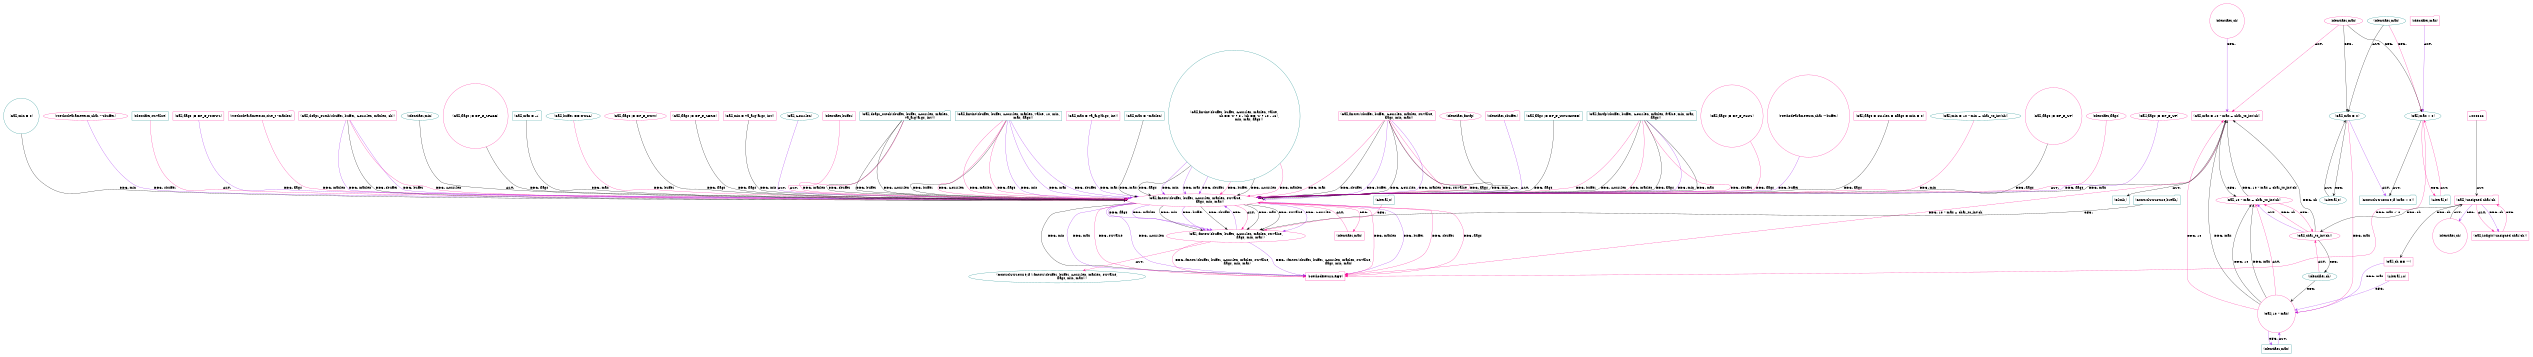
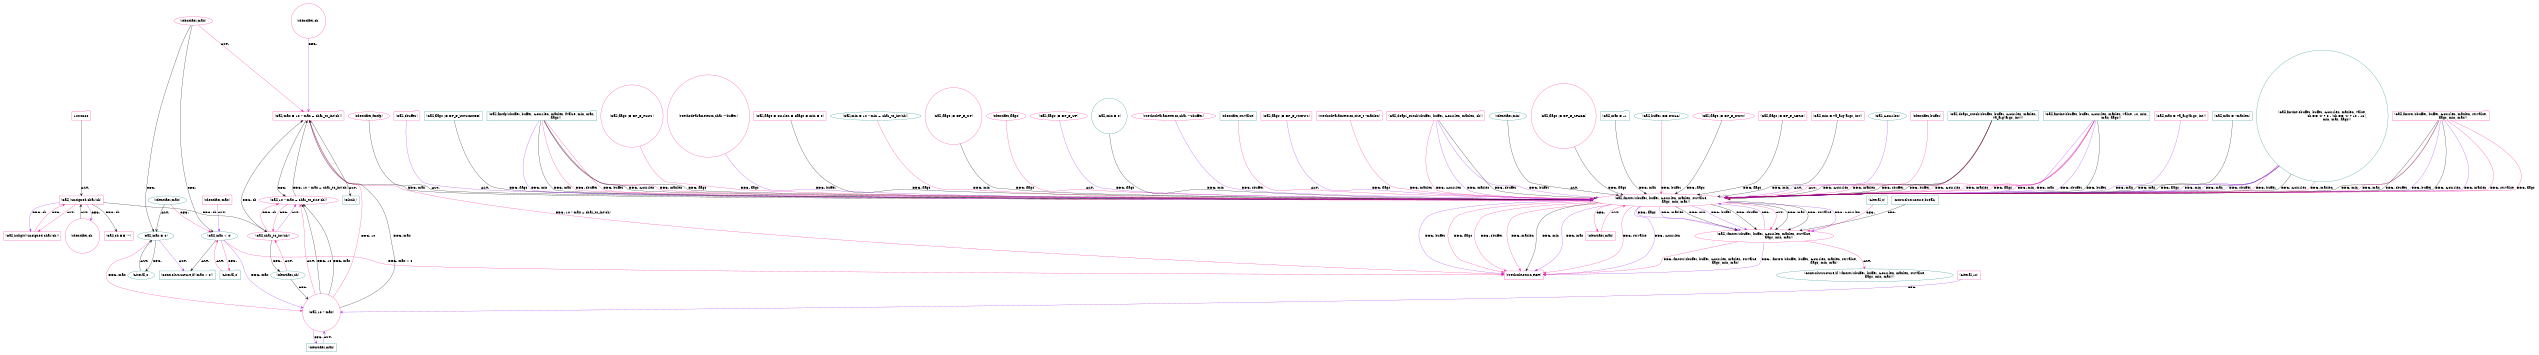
(1503, 116) -> (407, 116)
(2254, 200) -> (299, 200)
(2352, 294) -> (253, 283)
